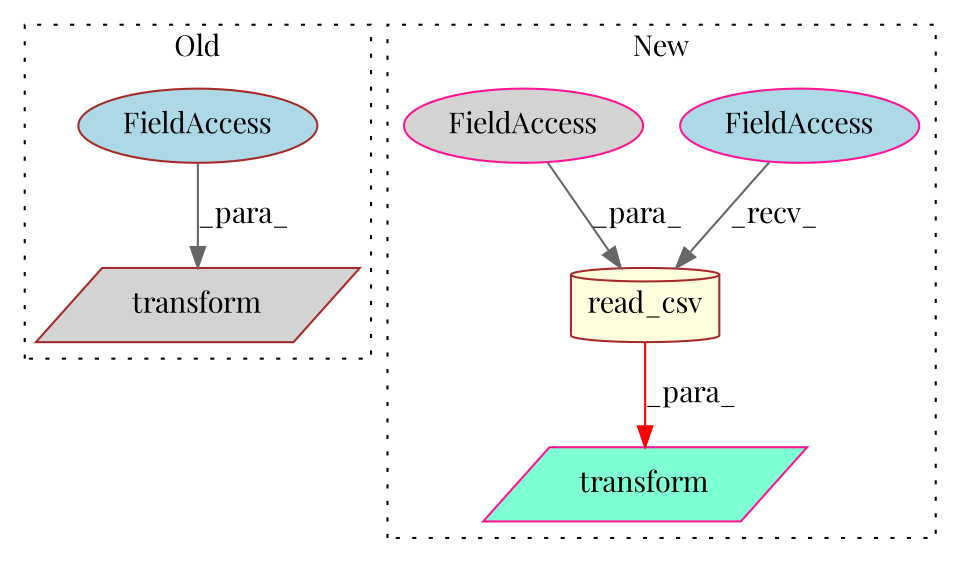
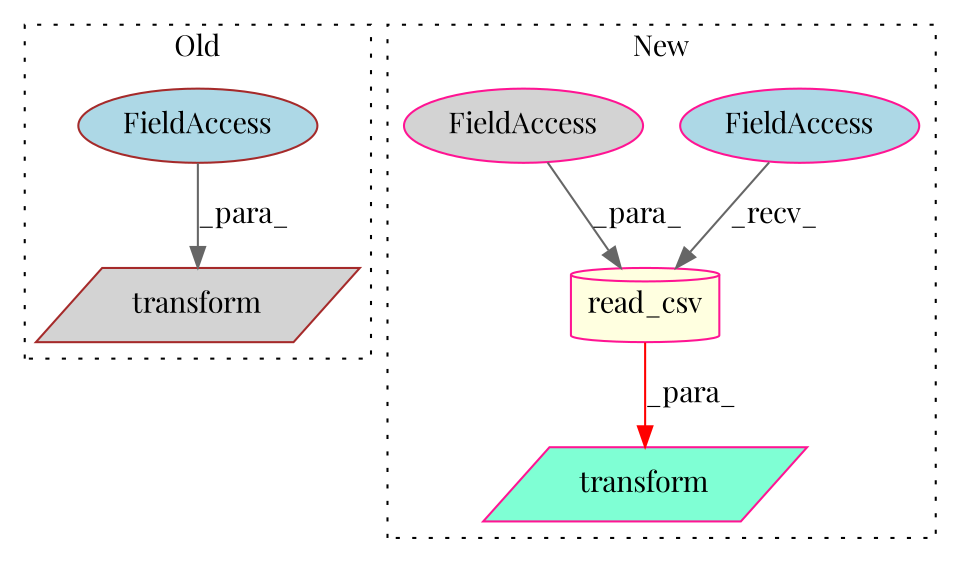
(645, 305) -> (645, 305)
